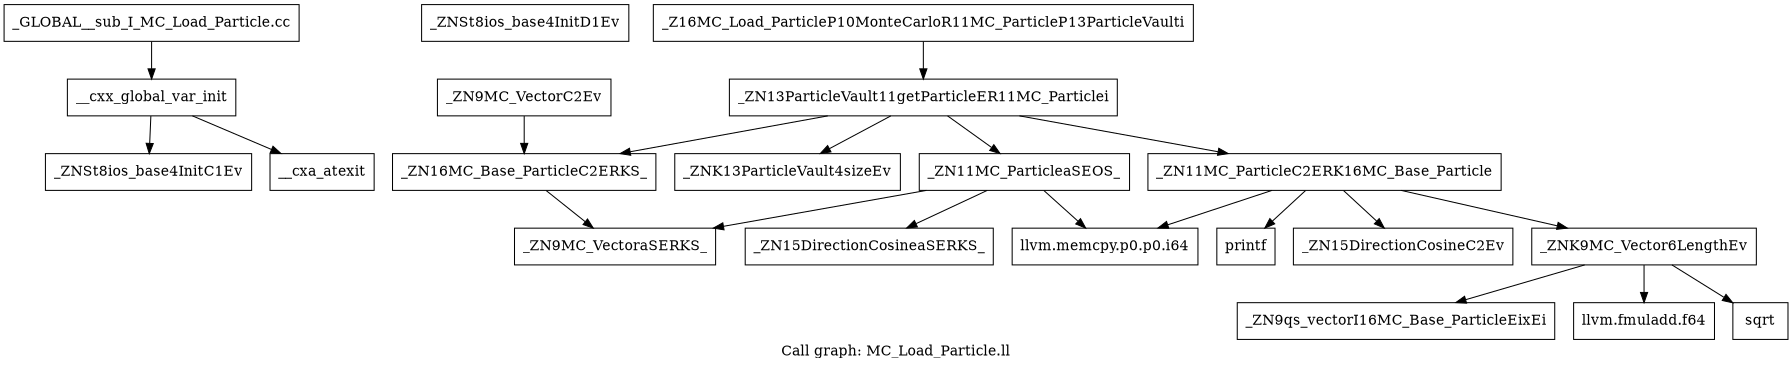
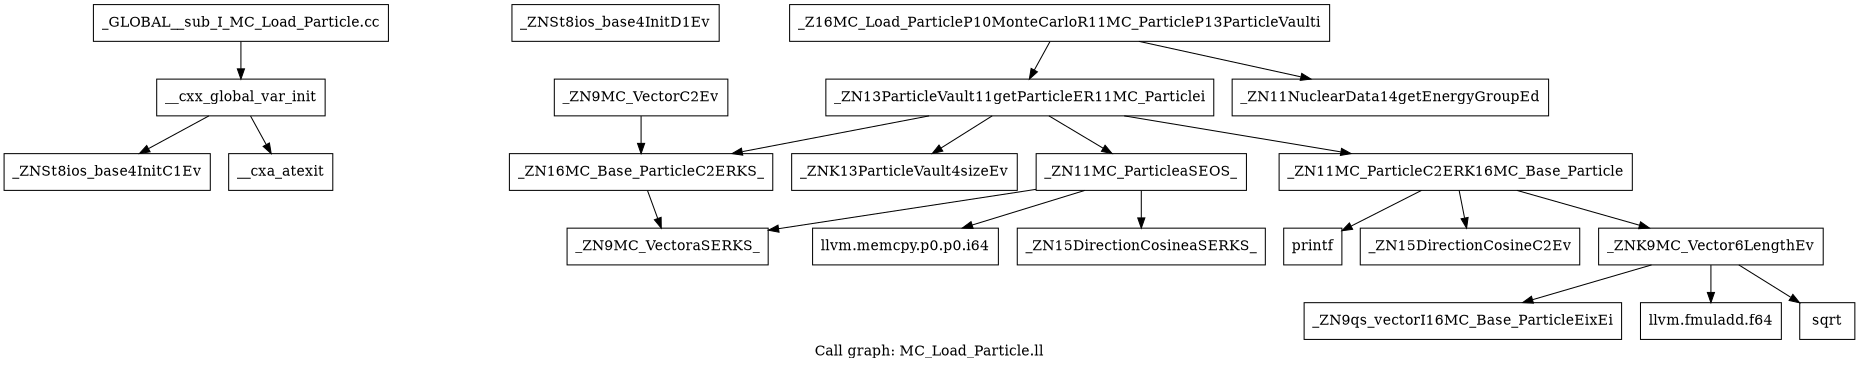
none -> (1390, 97)
(1220, 208) -> none
